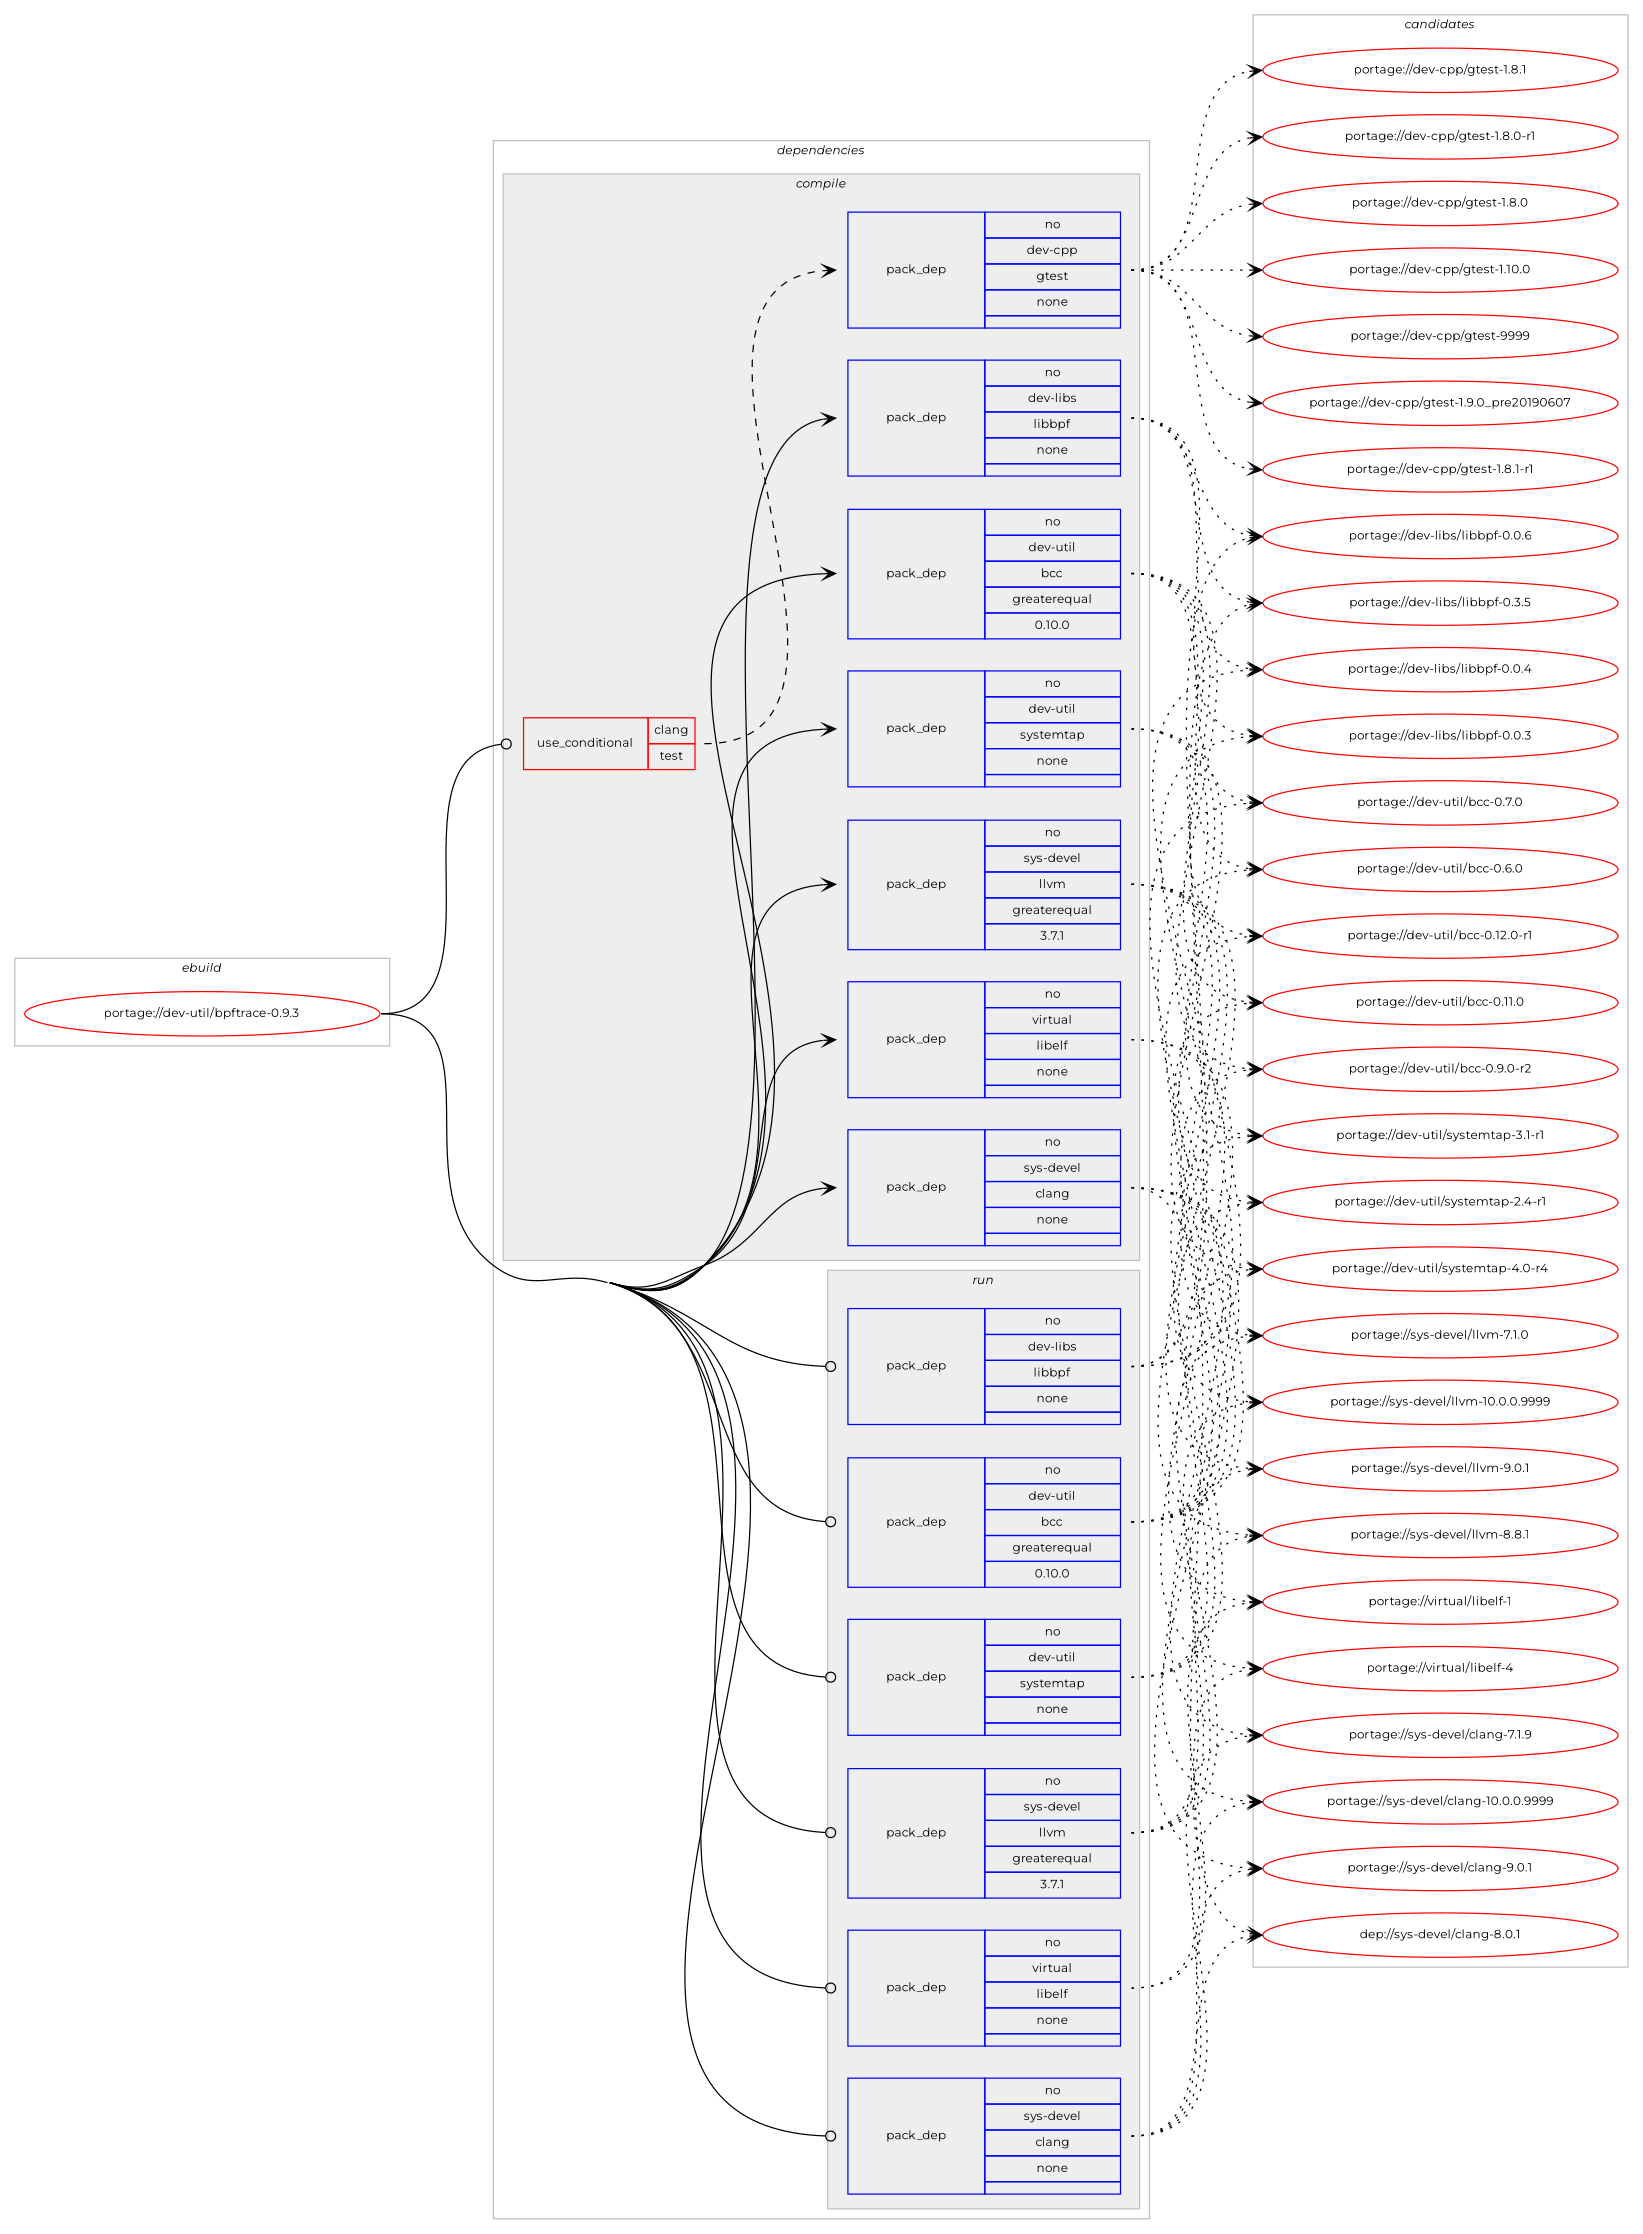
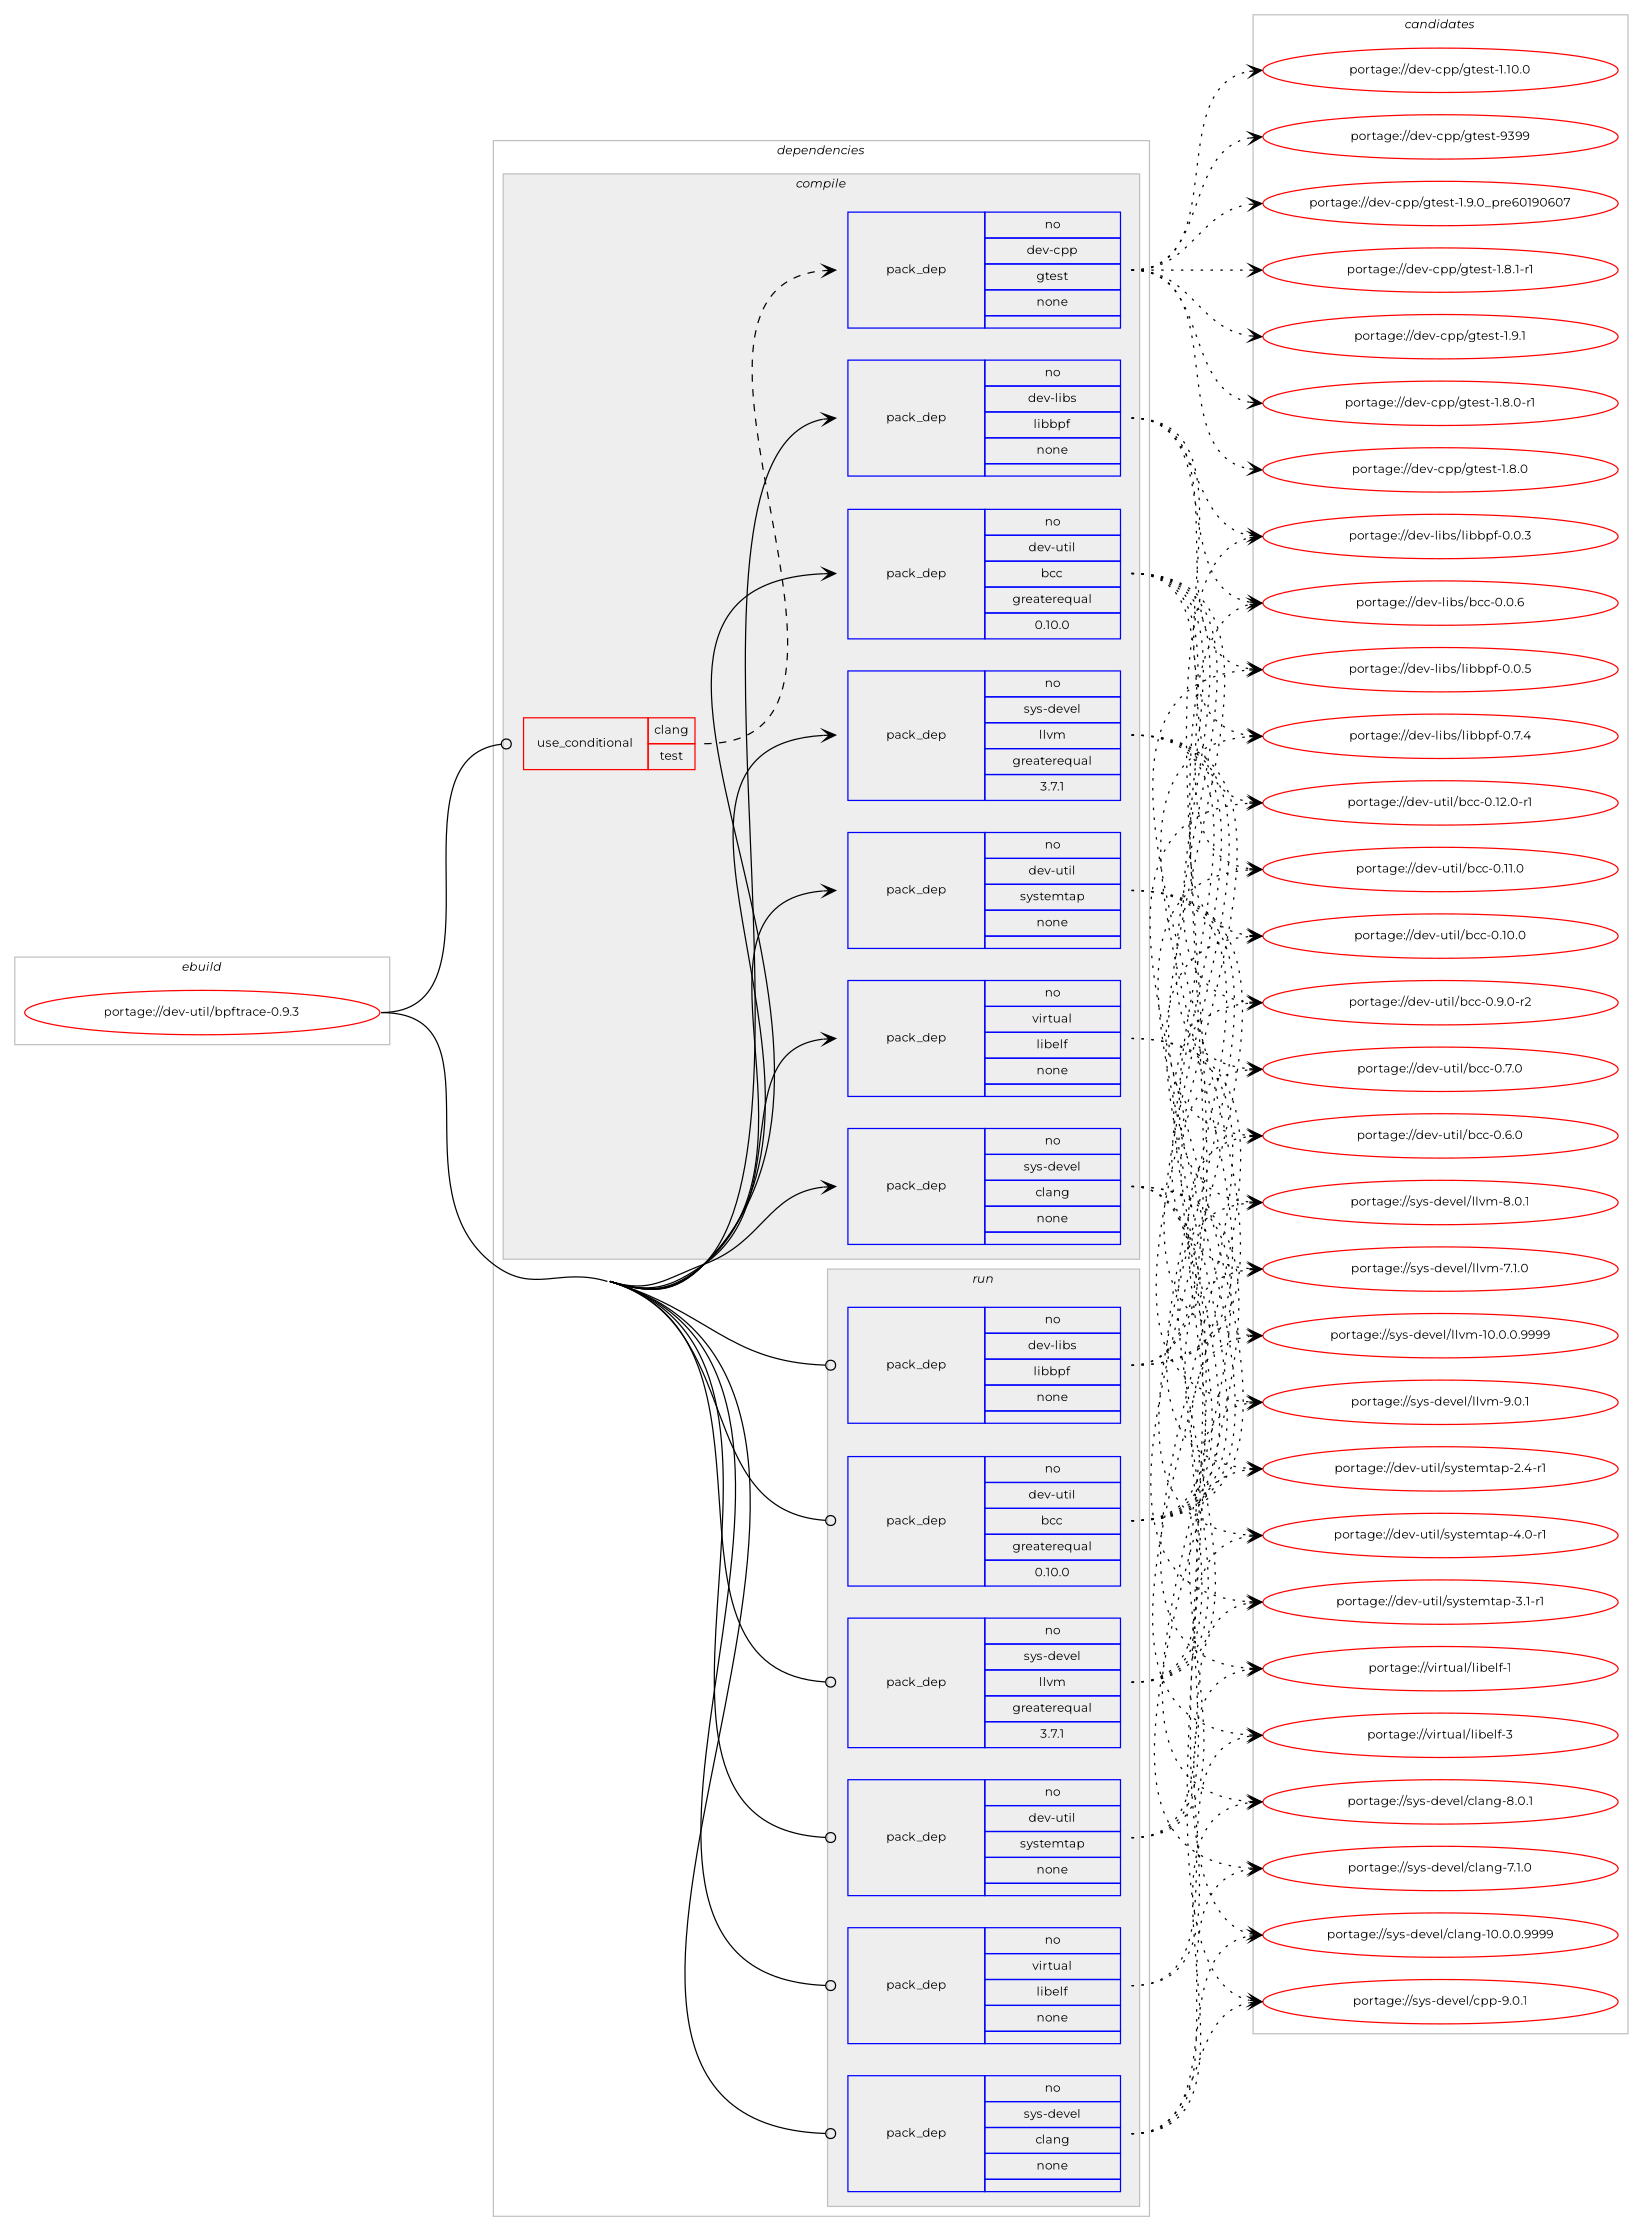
(1441, 70) -> (1441, 337)
(1441, 337) -> (1441, 137)
(1441, 403) -> (1441, 204)
(1441, 536) -> (1441, 603)
(1441, 603) -> (1441, 670)
(1441, 670) -> (1441, 736)
none -> (1441, 936)
(1441, 1269) -> (1441, 1536)
(1441, 1536) -> (1441, 1202)
(1441, 1669) -> (1441, 1735)
(1441, 1735) -> (1441, 1868)
(1441, 1868) -> (1441, 2002)
(1441, 1935) -> (1441, 1802)
